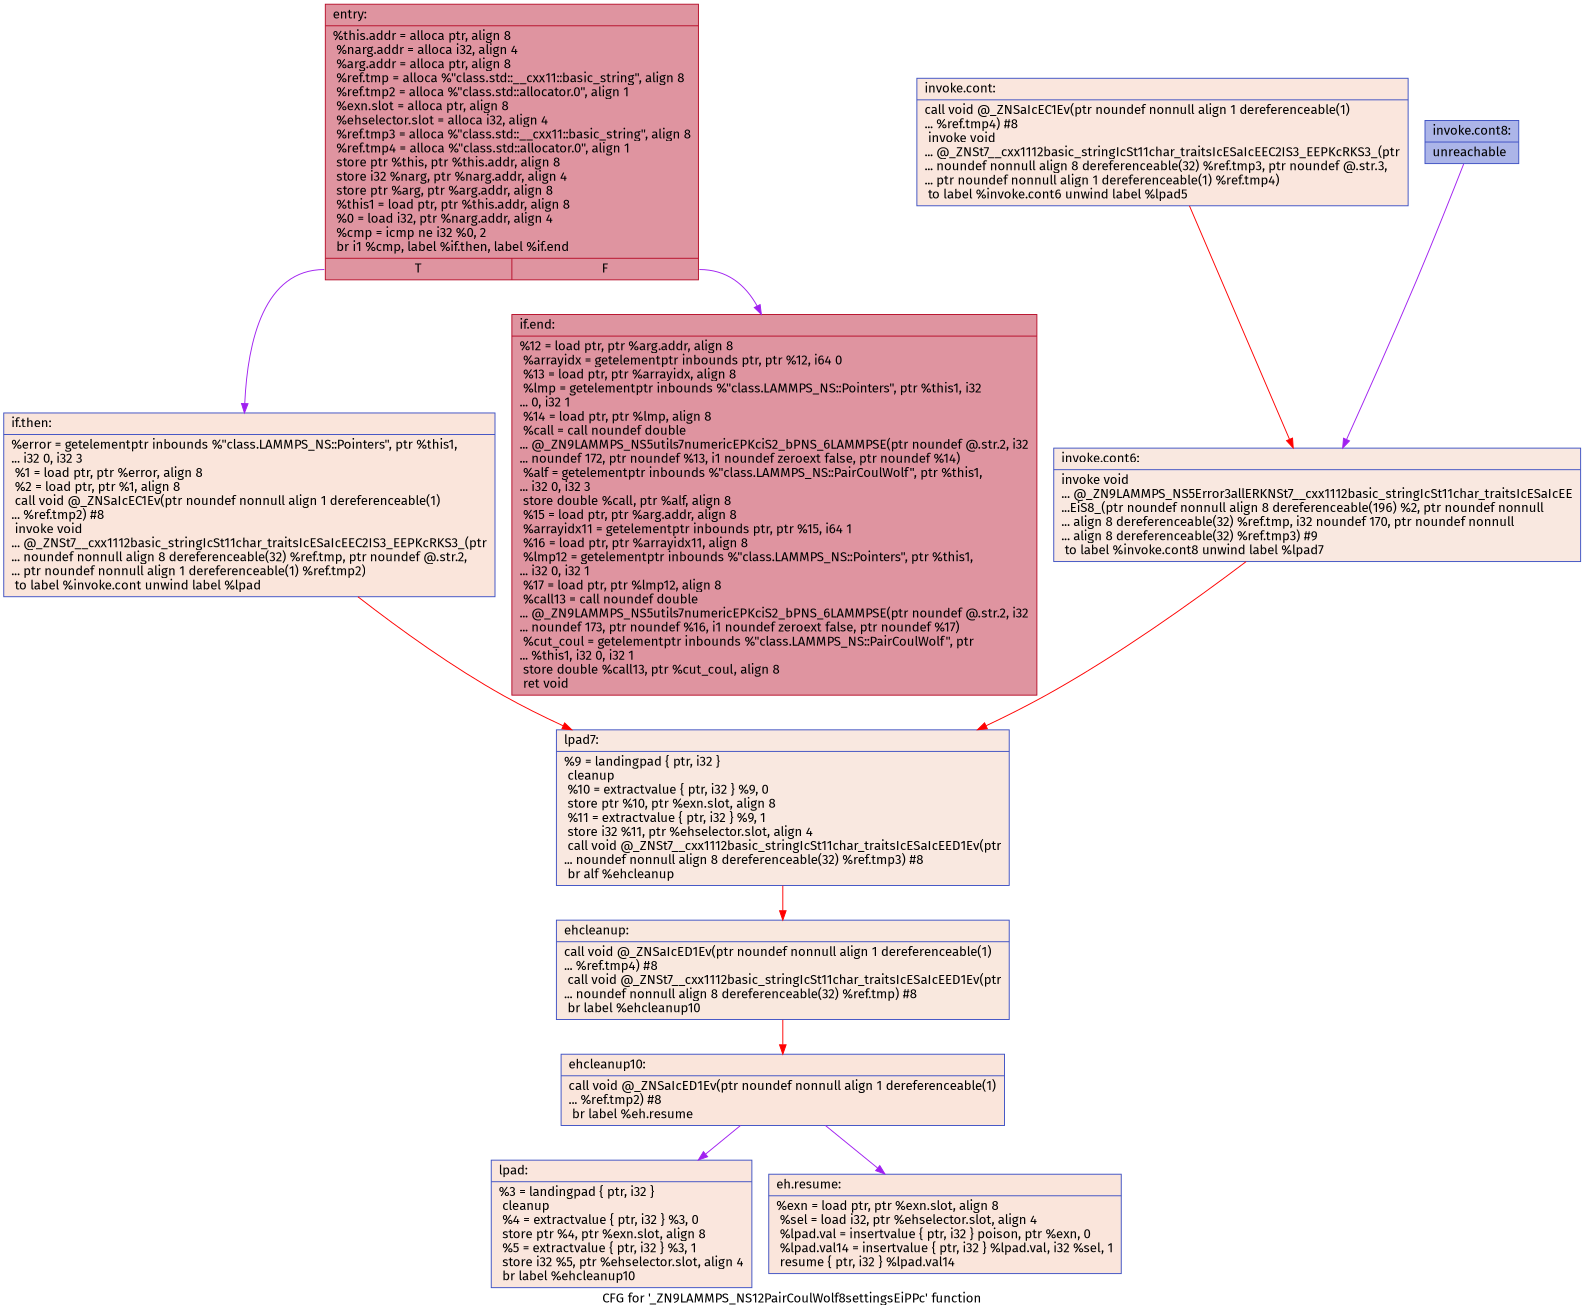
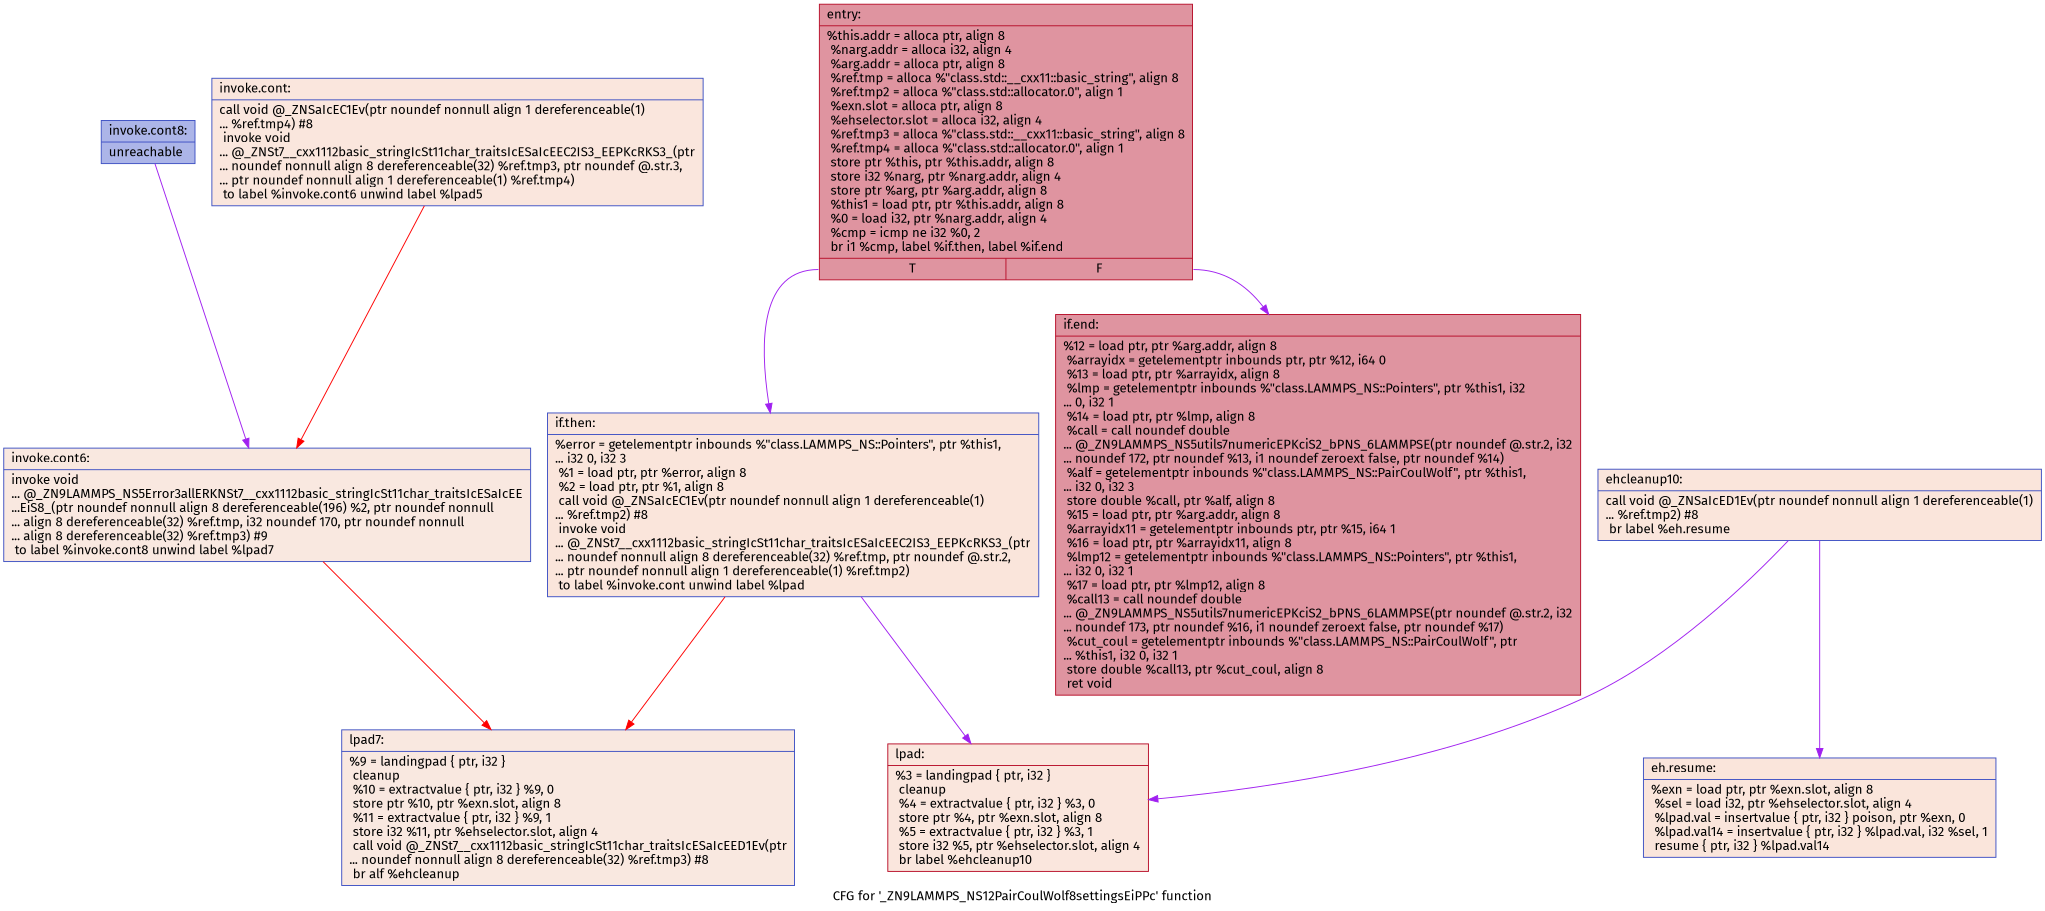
none -> (913, 666)
(783, 970) -> none
(622, 1224) -> (1018, 808)
